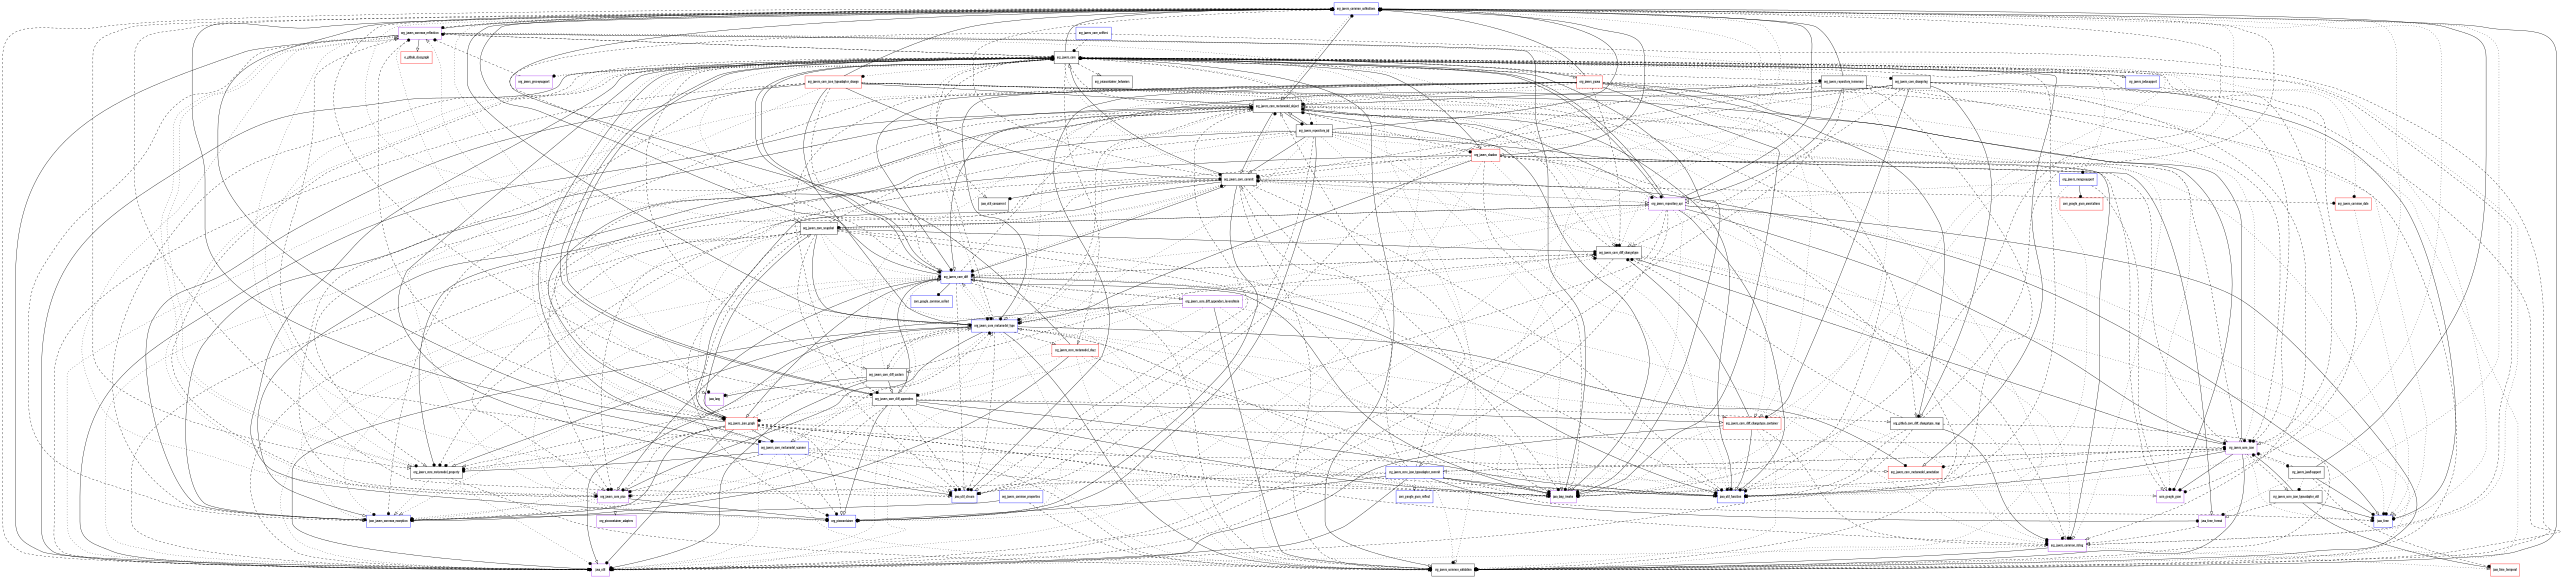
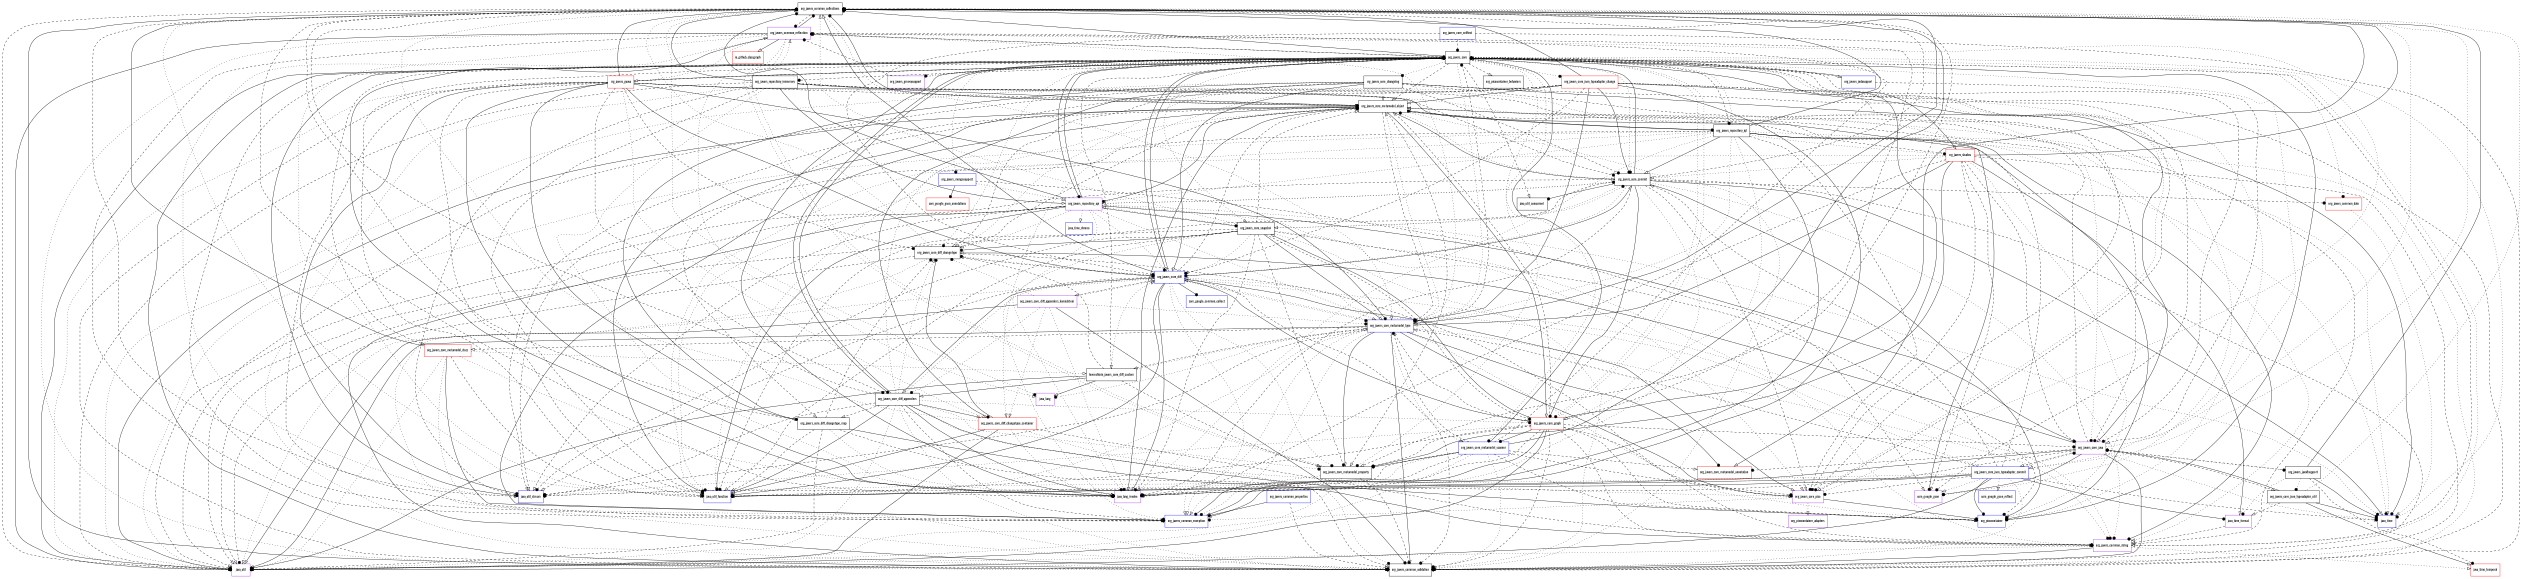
(1356, 9) -> (820, 9)
(1617, 32) -> (1858, 15)
none -> (1079, 228)
(887, 375) -> (1112, 375)
(963, 378) -> none
(741, 424) -> (1547, 424)
(1917, 424) -> (823, 424)
(2241, 448) -> (2091, 448)
(388, 521) -> (1186, 521)
